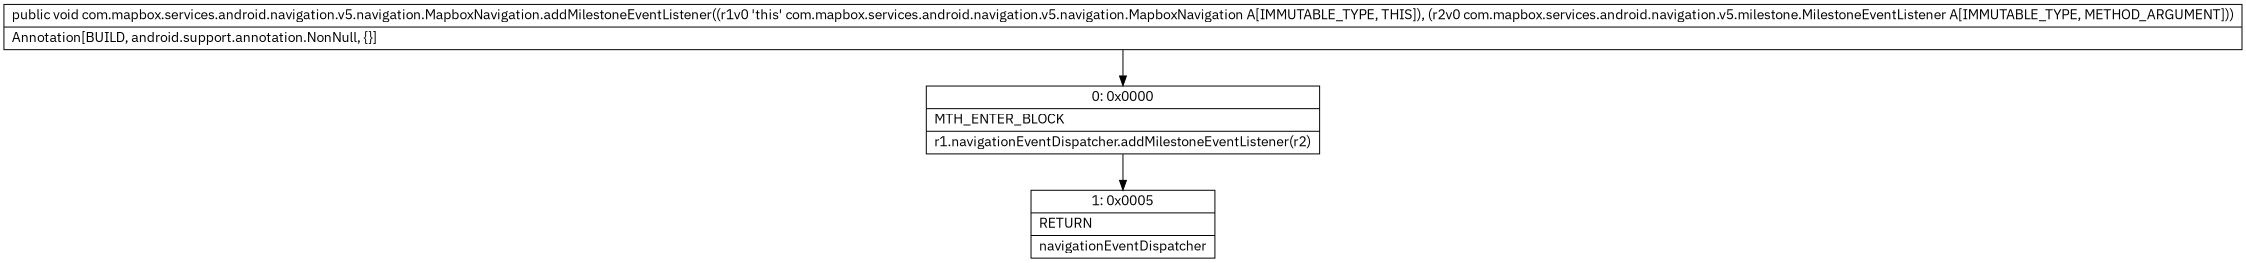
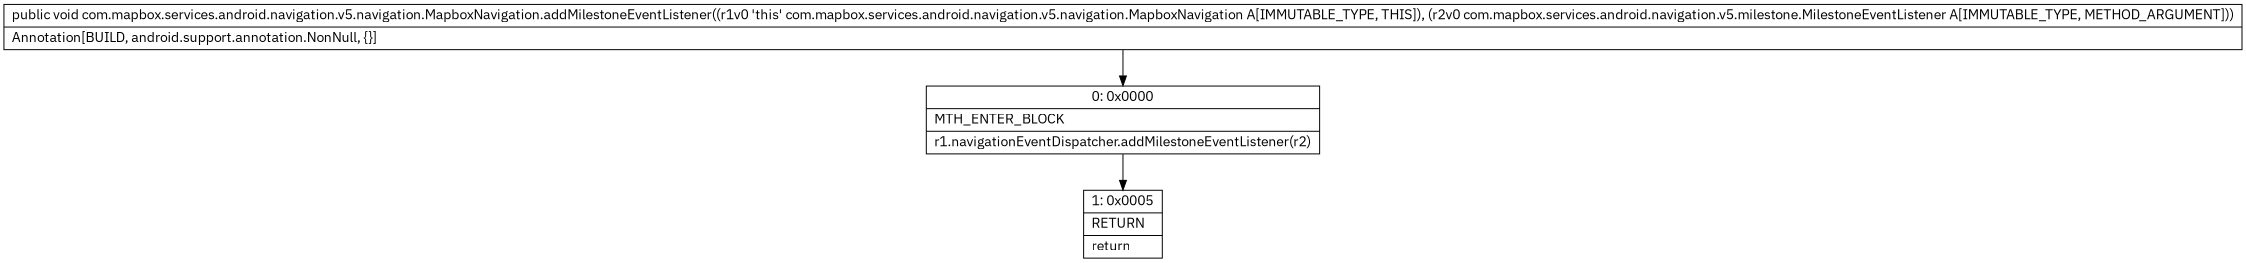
(1123, 246) -> (1111, 246)
